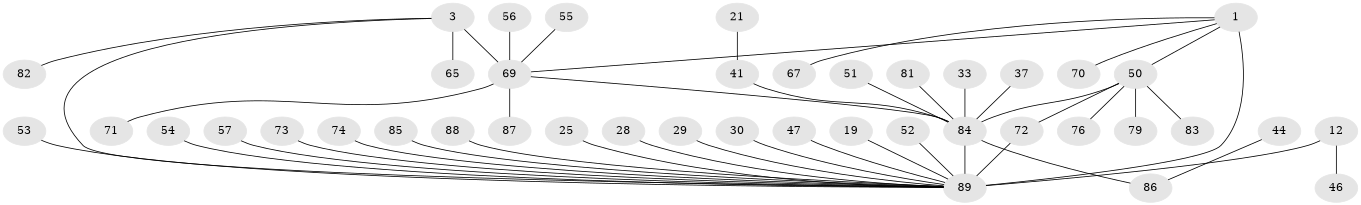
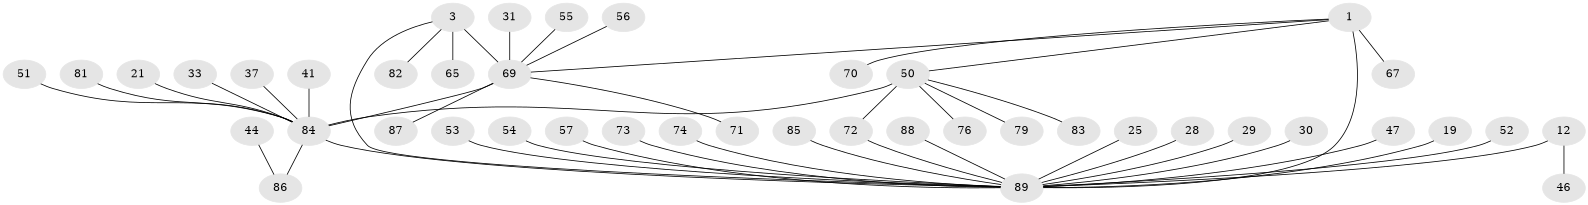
none -> (510, 17)
(737, 46) -> (199, 98)
